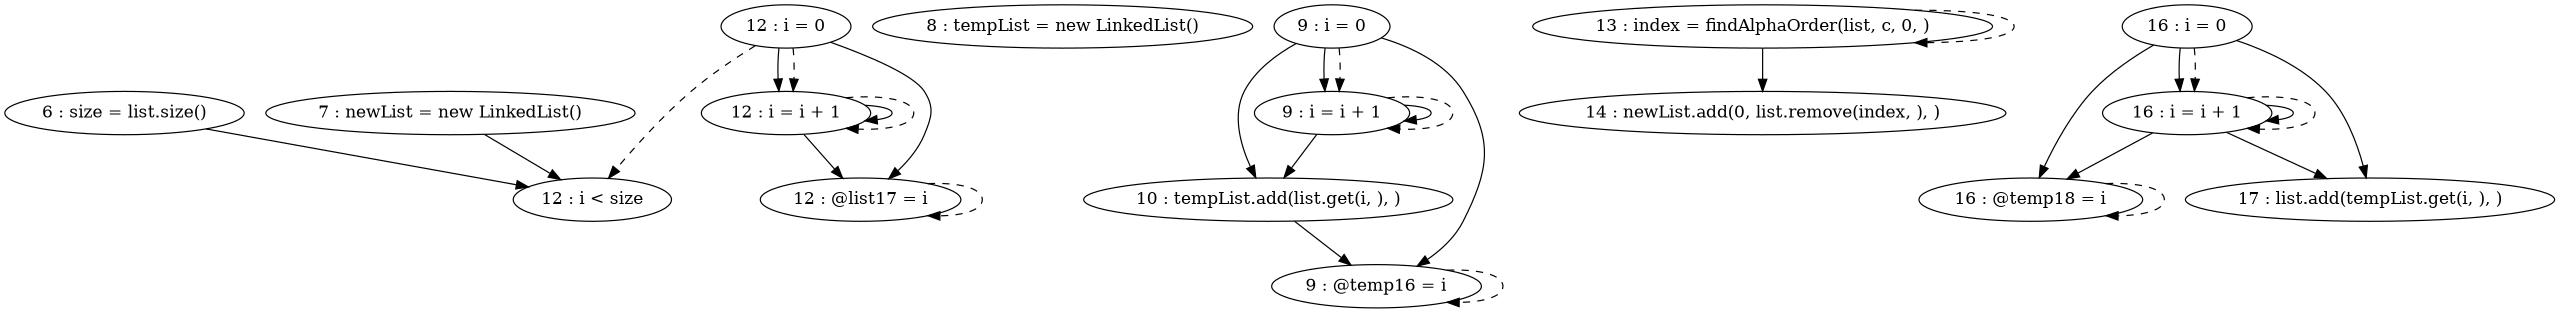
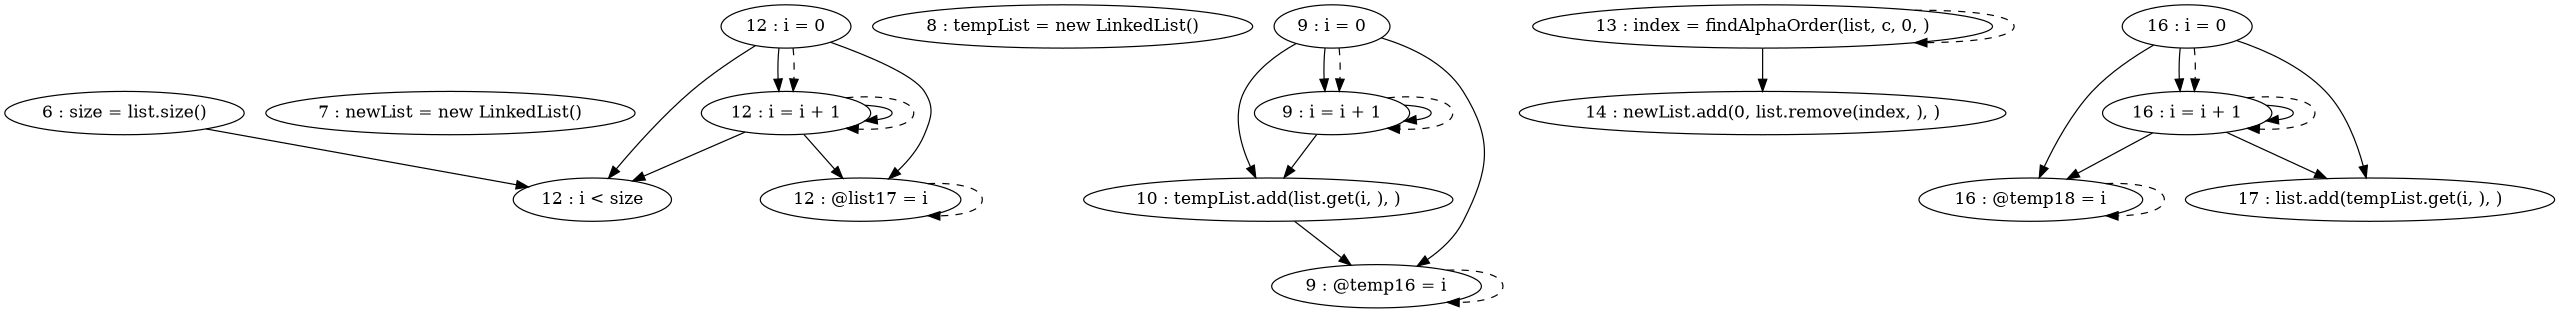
(680, 101) -> (680, 101)
(517, 154) -> (694, 154)
